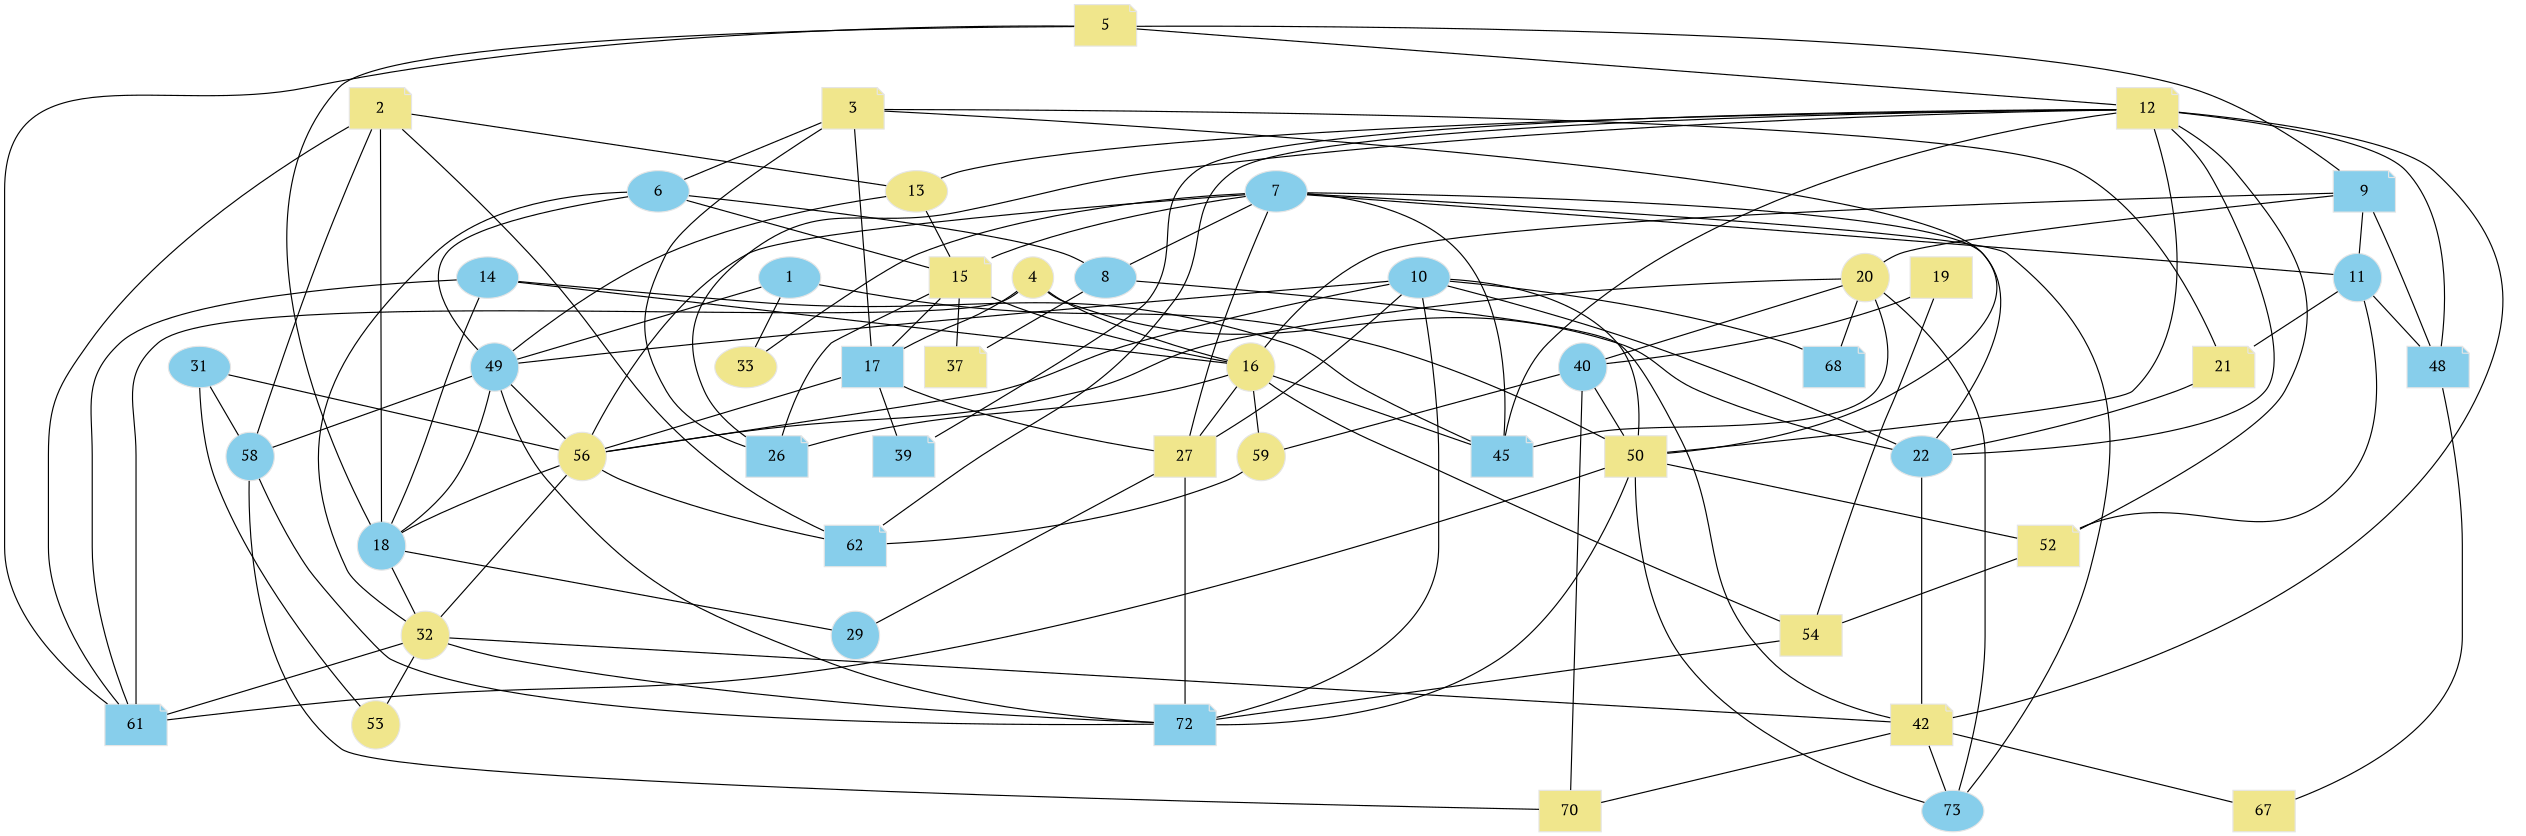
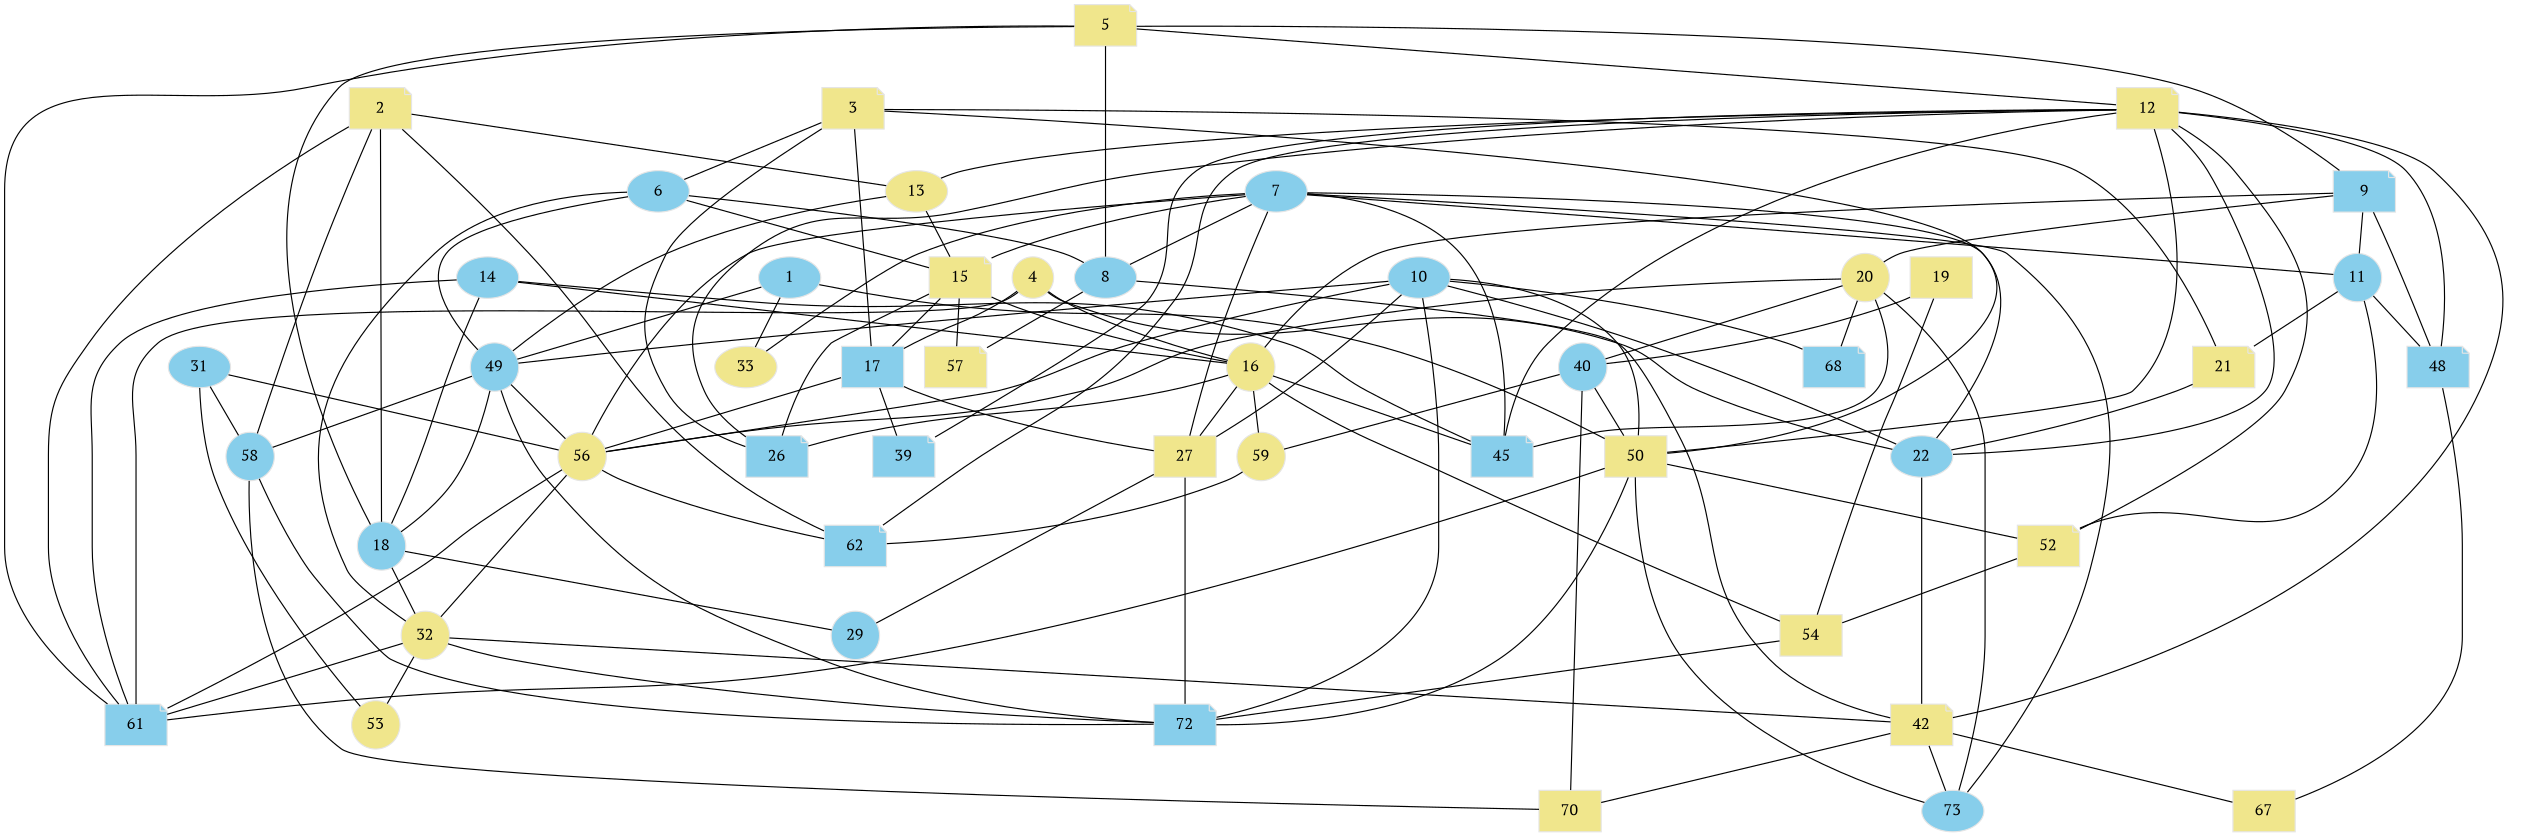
none -> (1106, 141)
(956, 367) -> (956, 367)
(479, 497) -> (380, 592)
